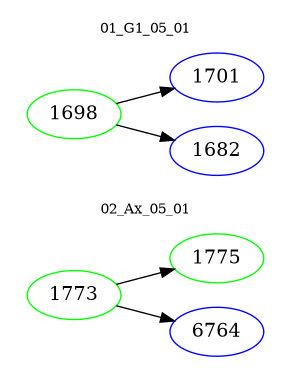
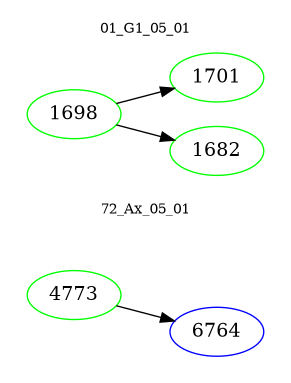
(217, 78) -> (217, 78)
(217, 151) -> (217, 151)
(145, 210) -> (145, 210)
(217, 258) -> none
(74, 295) -> (74, 295)
